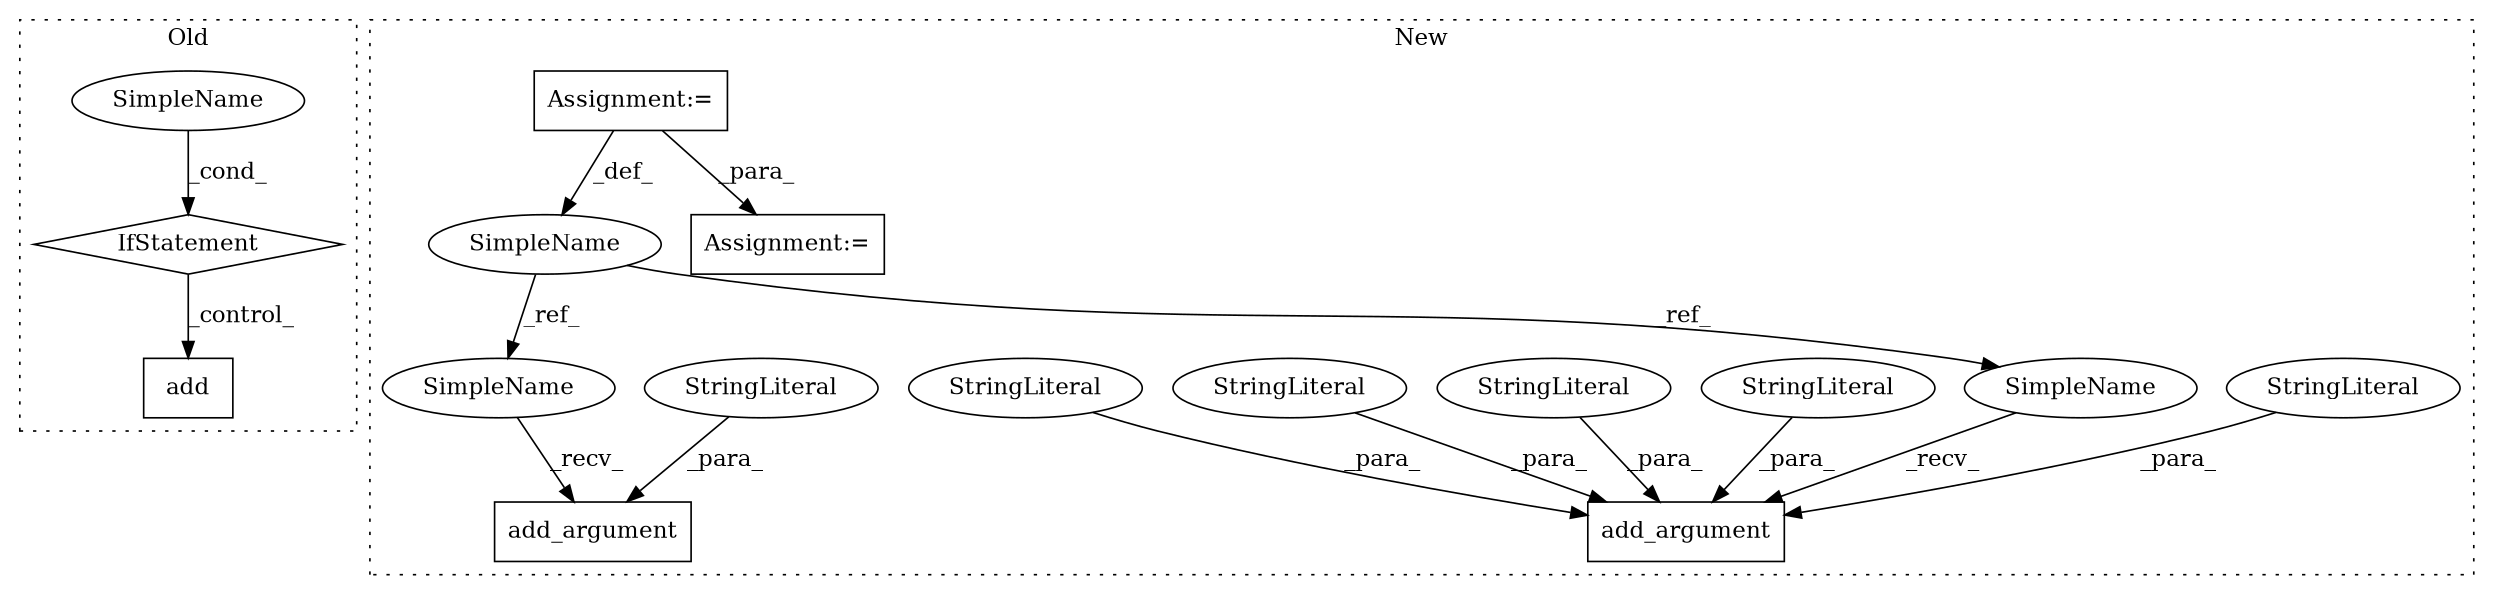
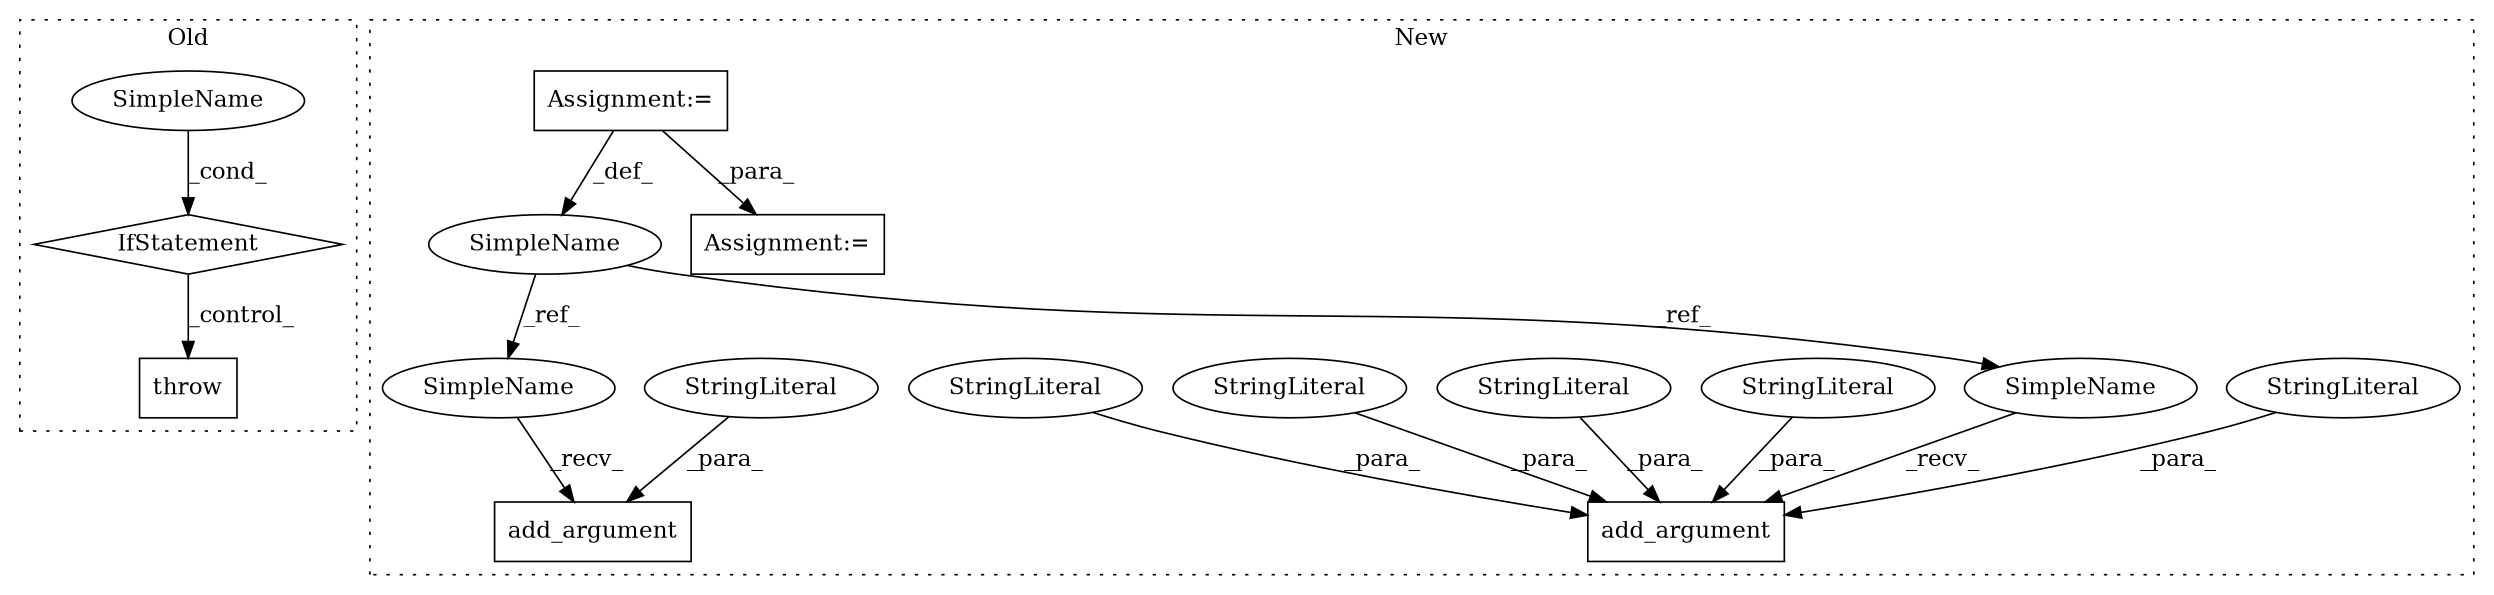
(188, 388) -> (188, 388)
